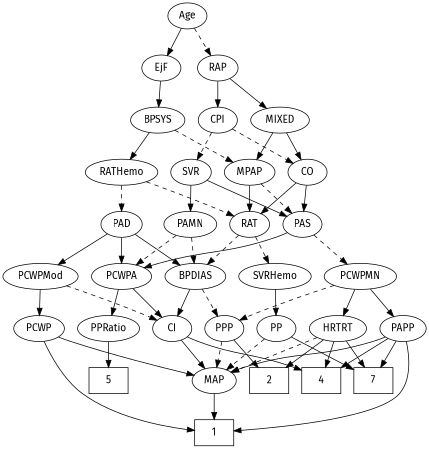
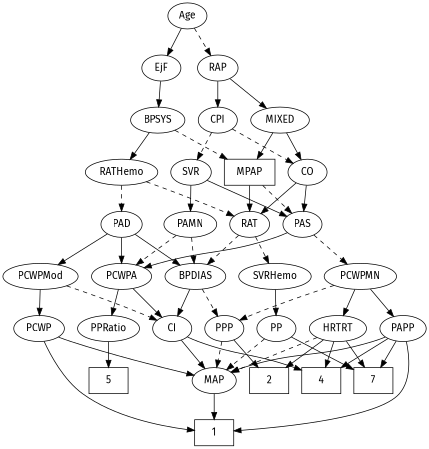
(250, 172) -> (250, 172)
